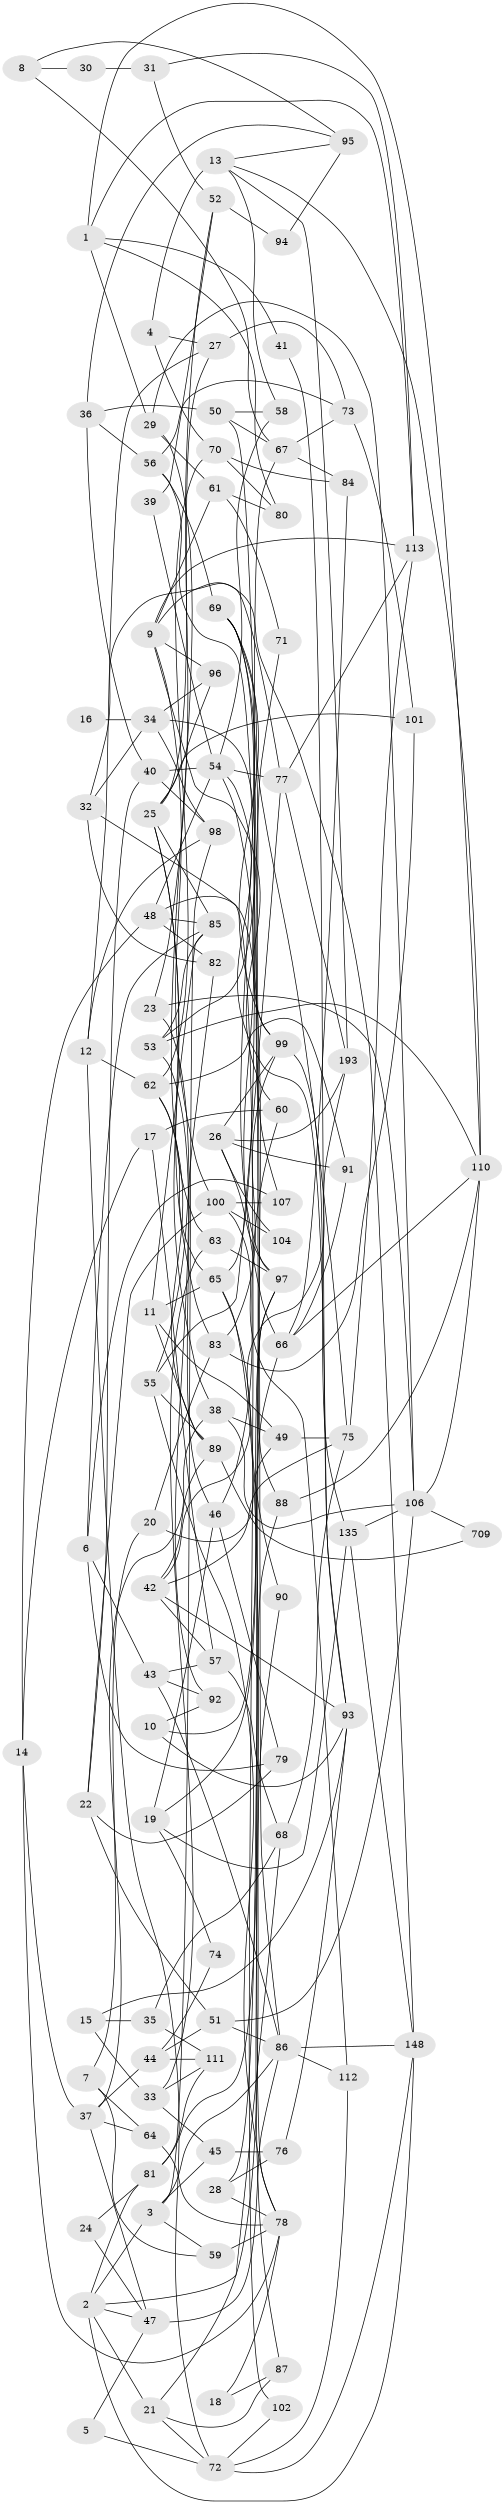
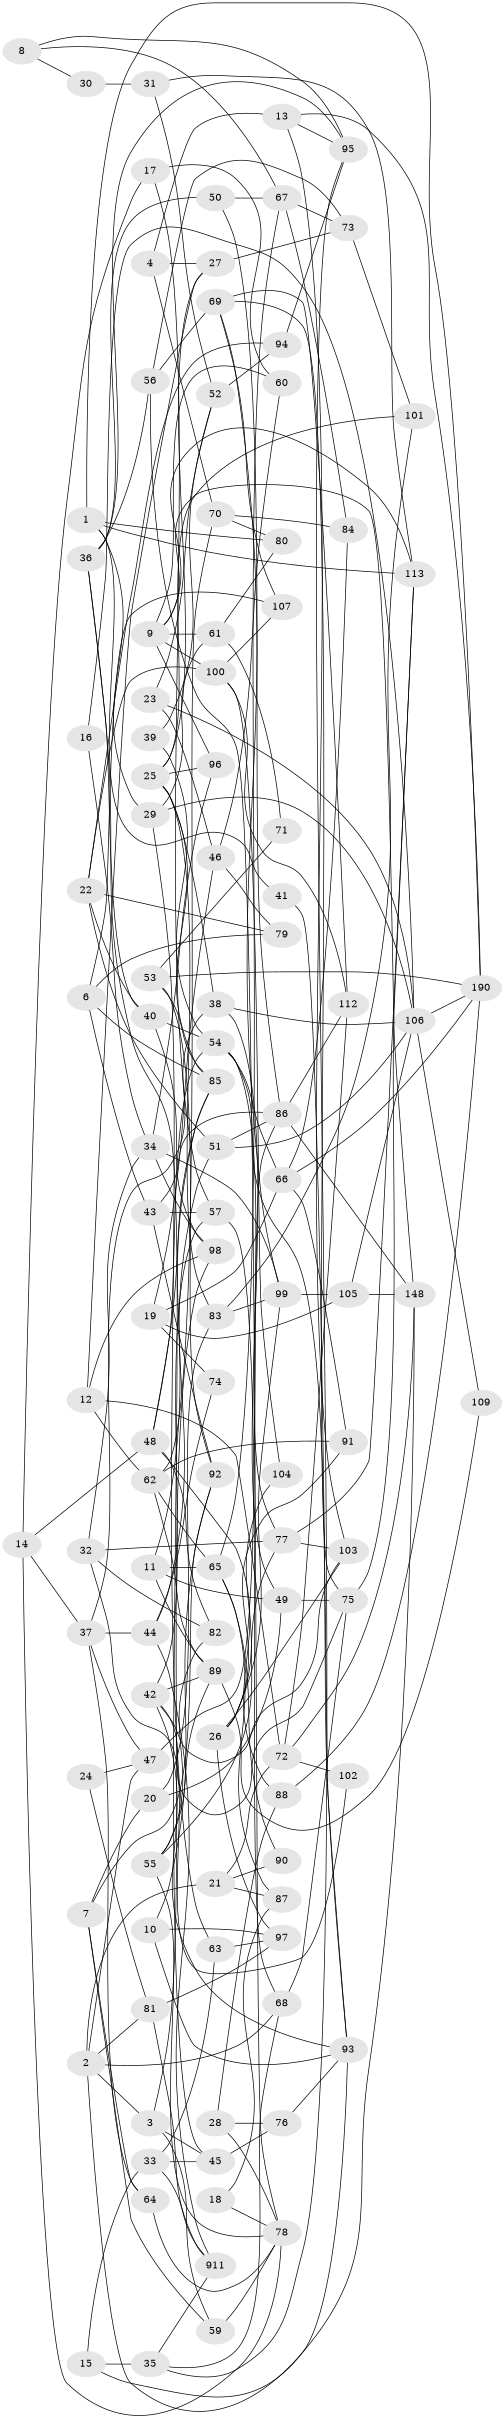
none -> (299, 282)
(282, 412) -> none
none -> (134, 580)
(242, 1044) -> (328, 610)
(348, 1061) -> (348, 1551)
none -> (167, 1119)
(481, 1168) -> (481, 988)
none -> (324, 1312)
(348, 1533) -> (348, 1295)
(481, 1535) -> (481, 1403)
none -> (167, 1821)
(216, 2059) -> (216, 2266)
(205, 2122) -> none
(86, 2431) -> none
